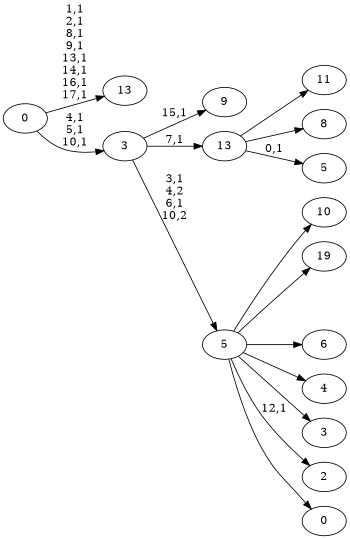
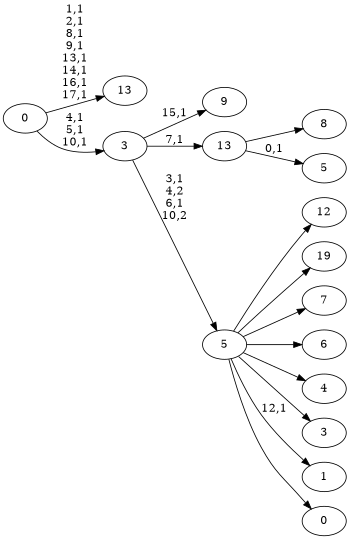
(324, 80) -> none
(324, 212) -> (324, 212)
none -> (324, 301)
(324, 477) -> (324, 477)
